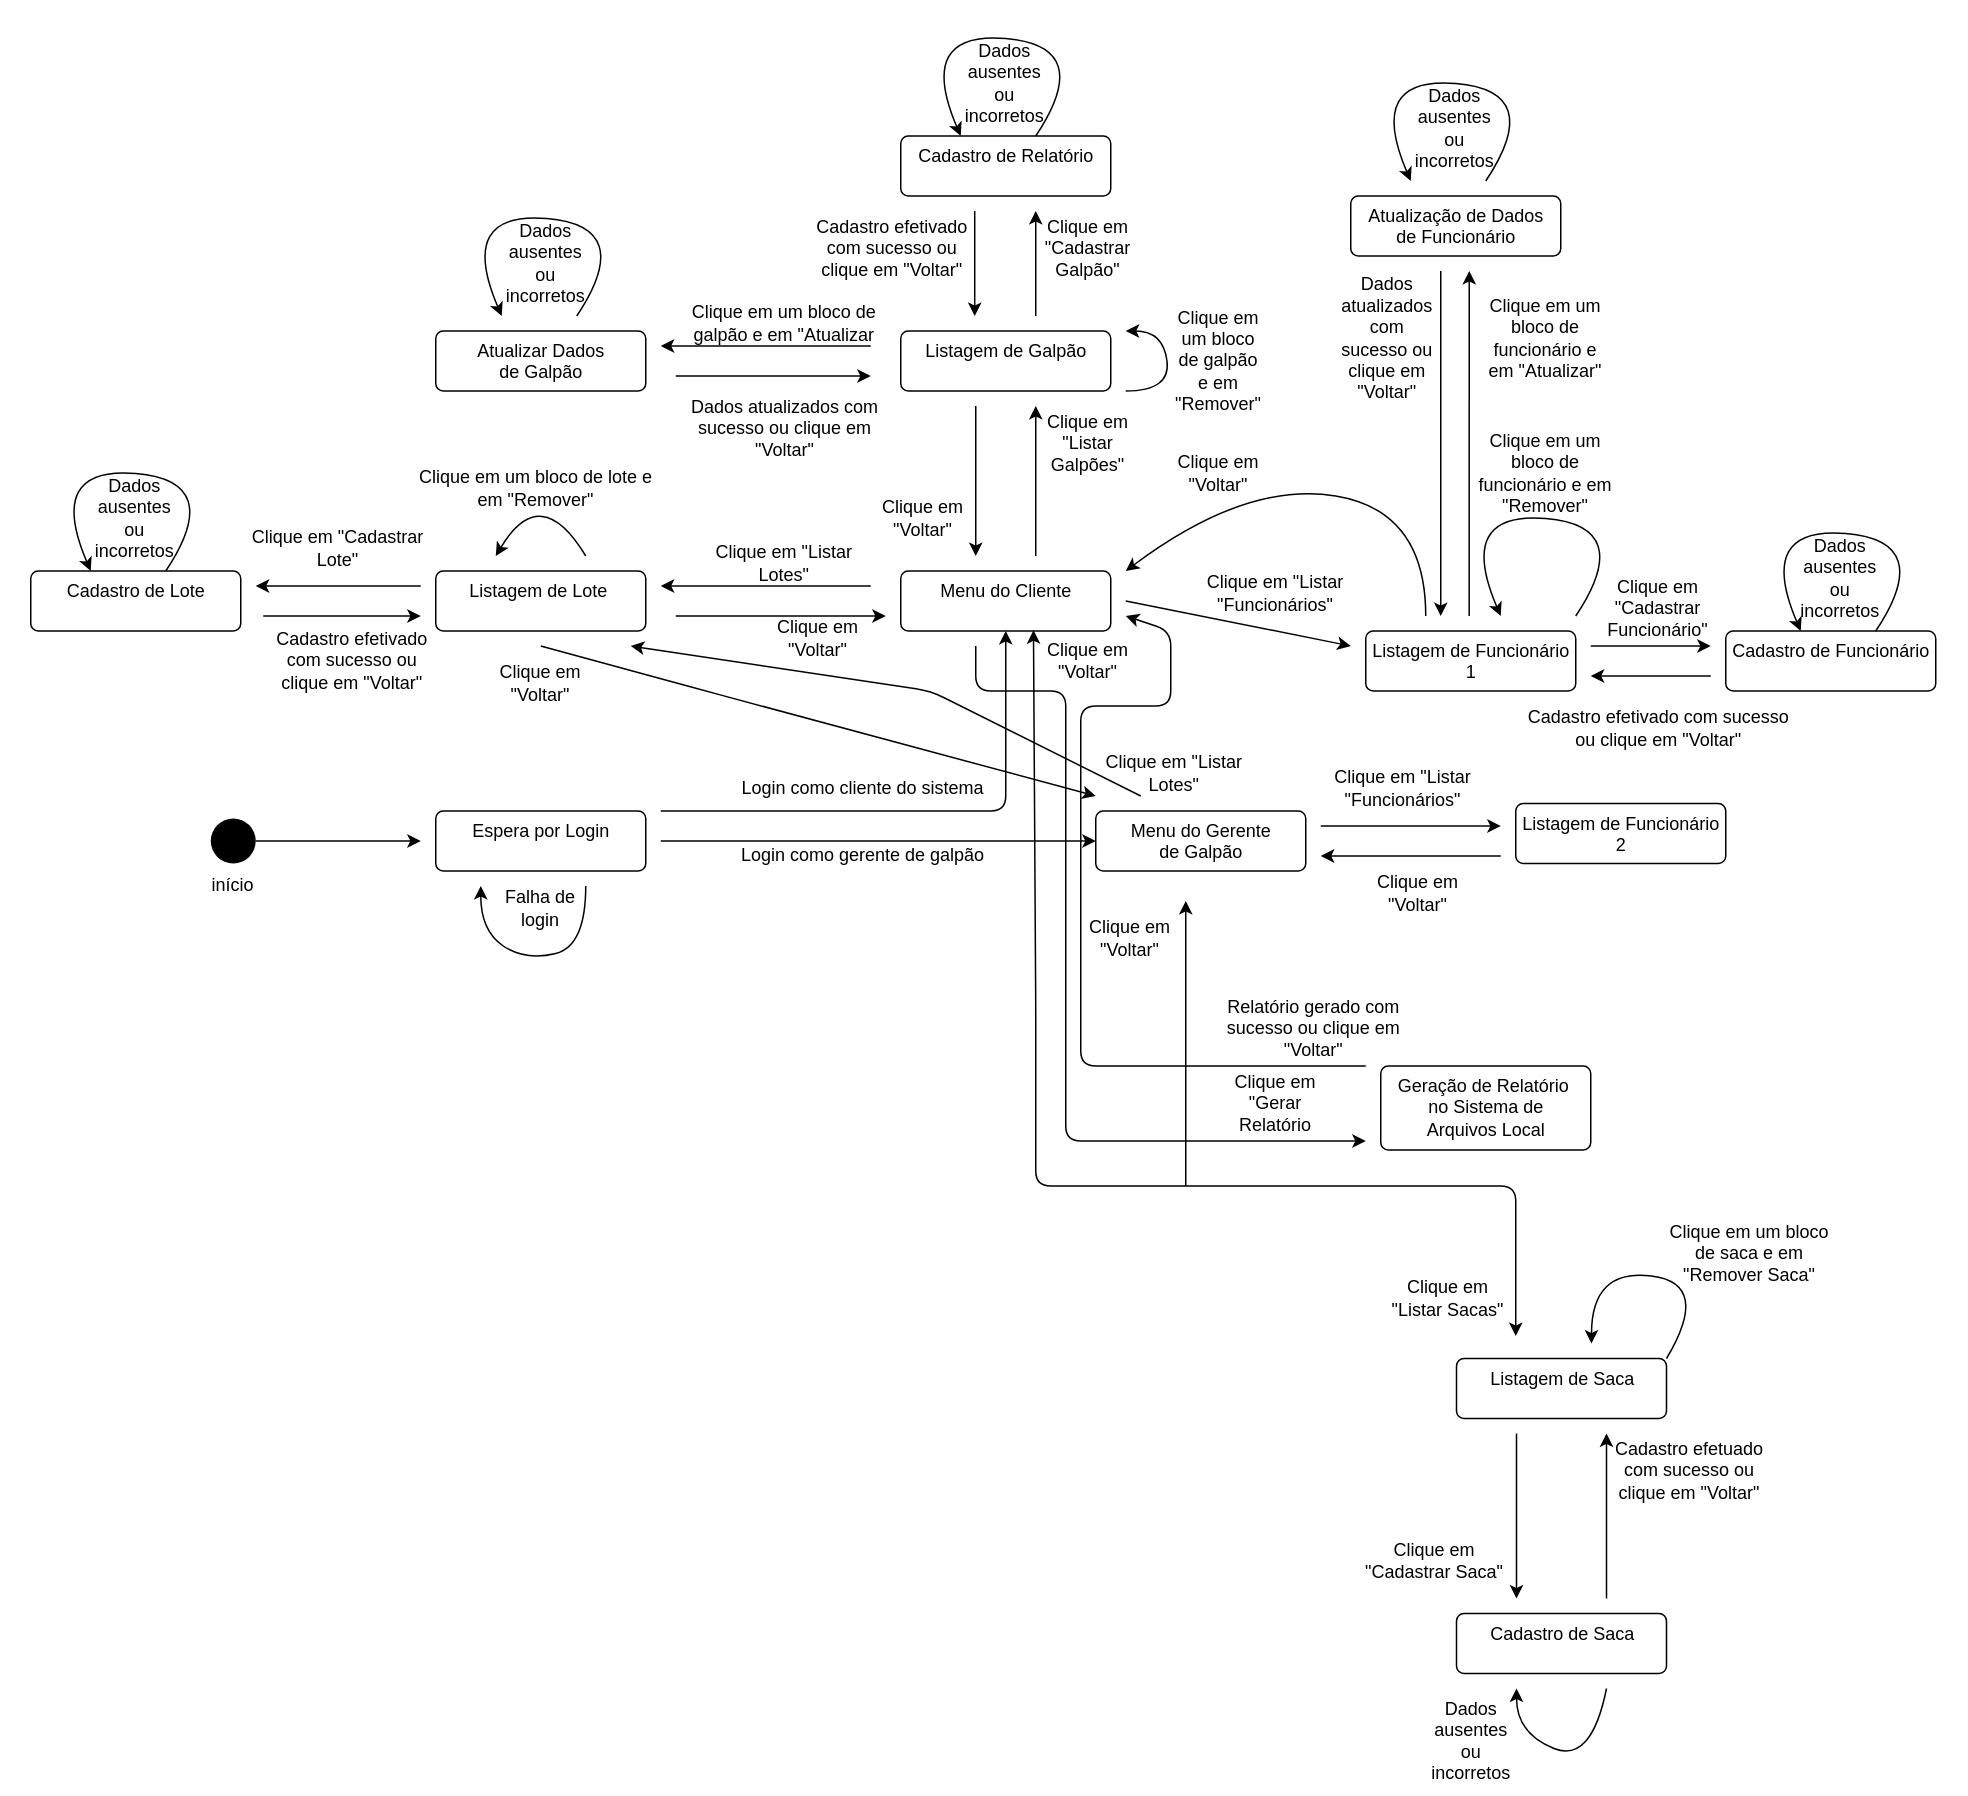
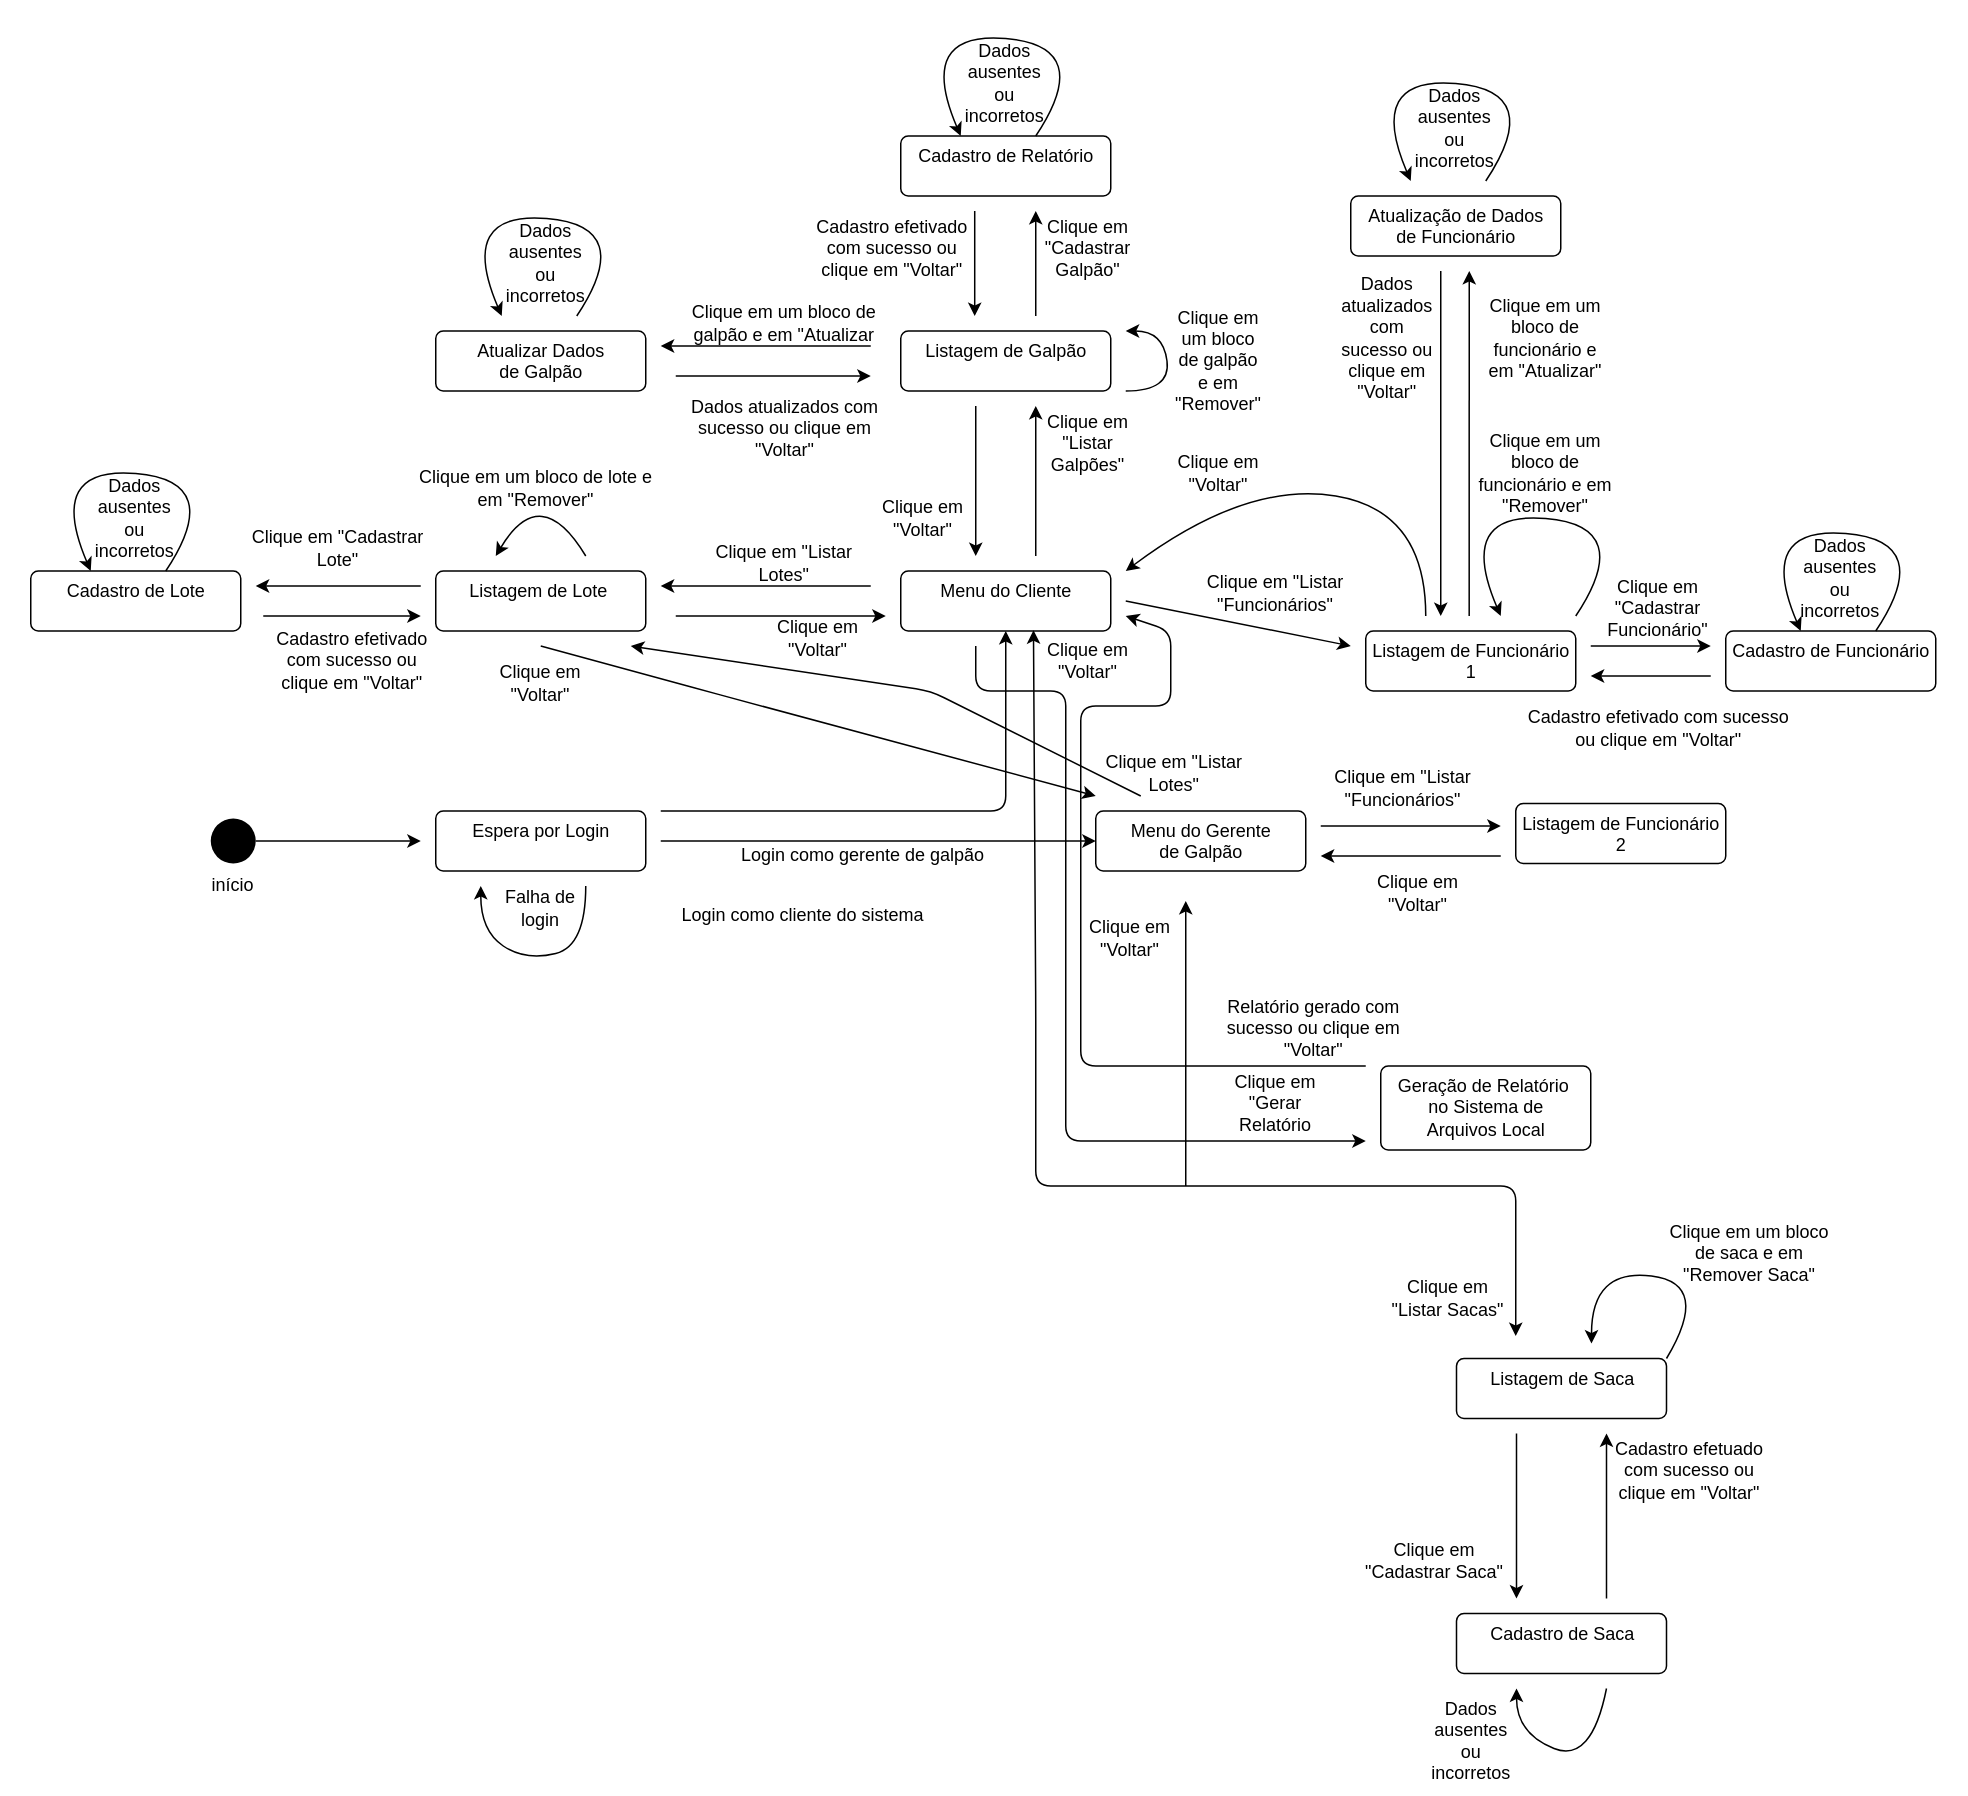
(863, 788) -> (803, 916)
